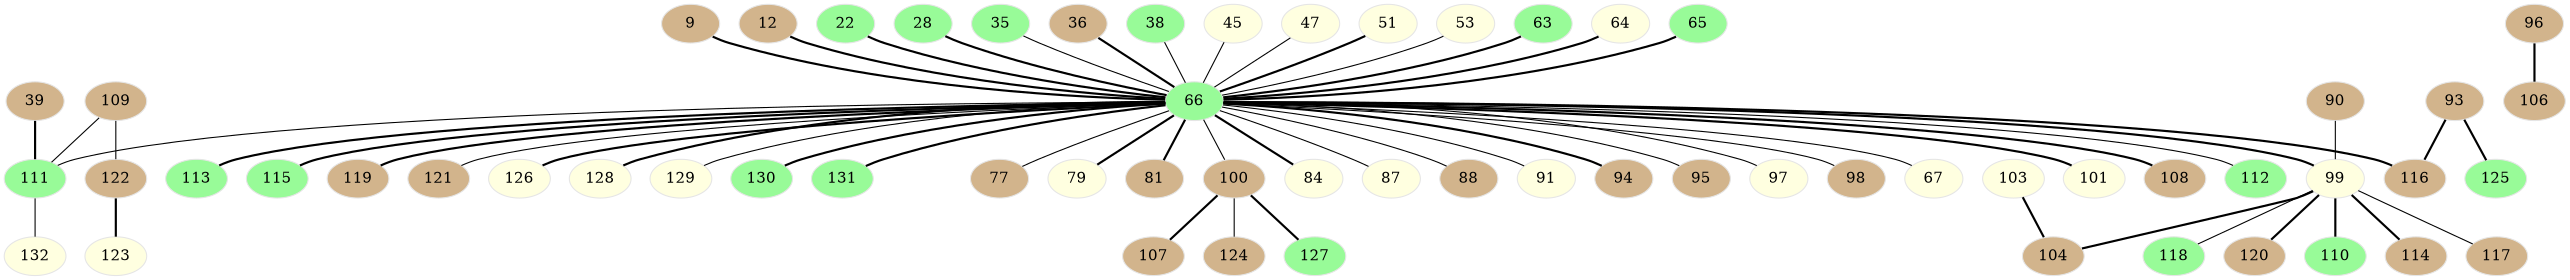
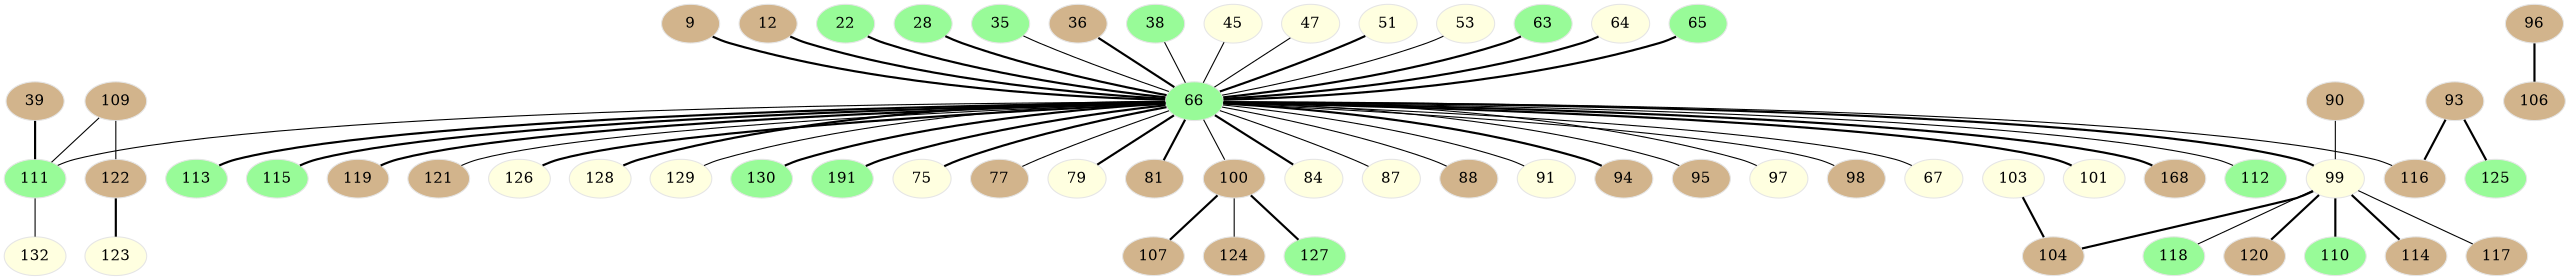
(1810, 112) -> (1810, 112)
(842, 179) -> (842, 179)
none -> (922, 179)
(2175, 179) -> (2175, 179)
